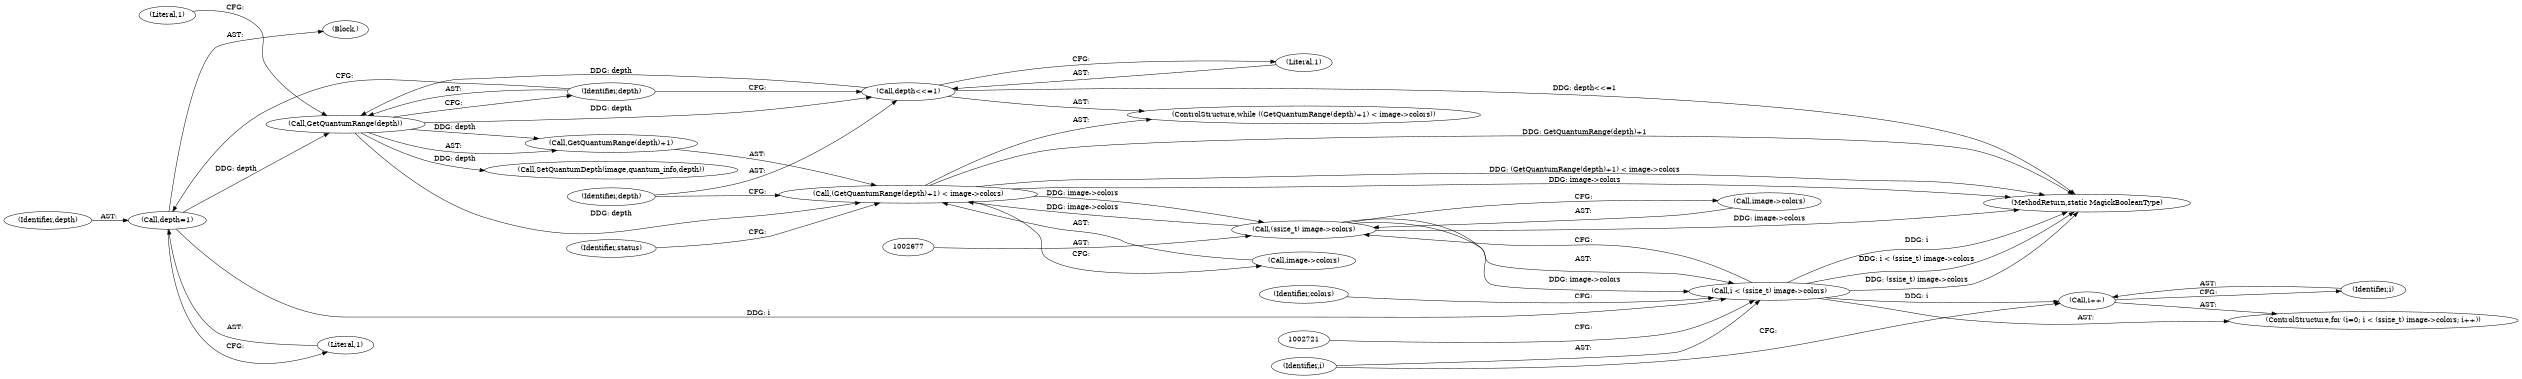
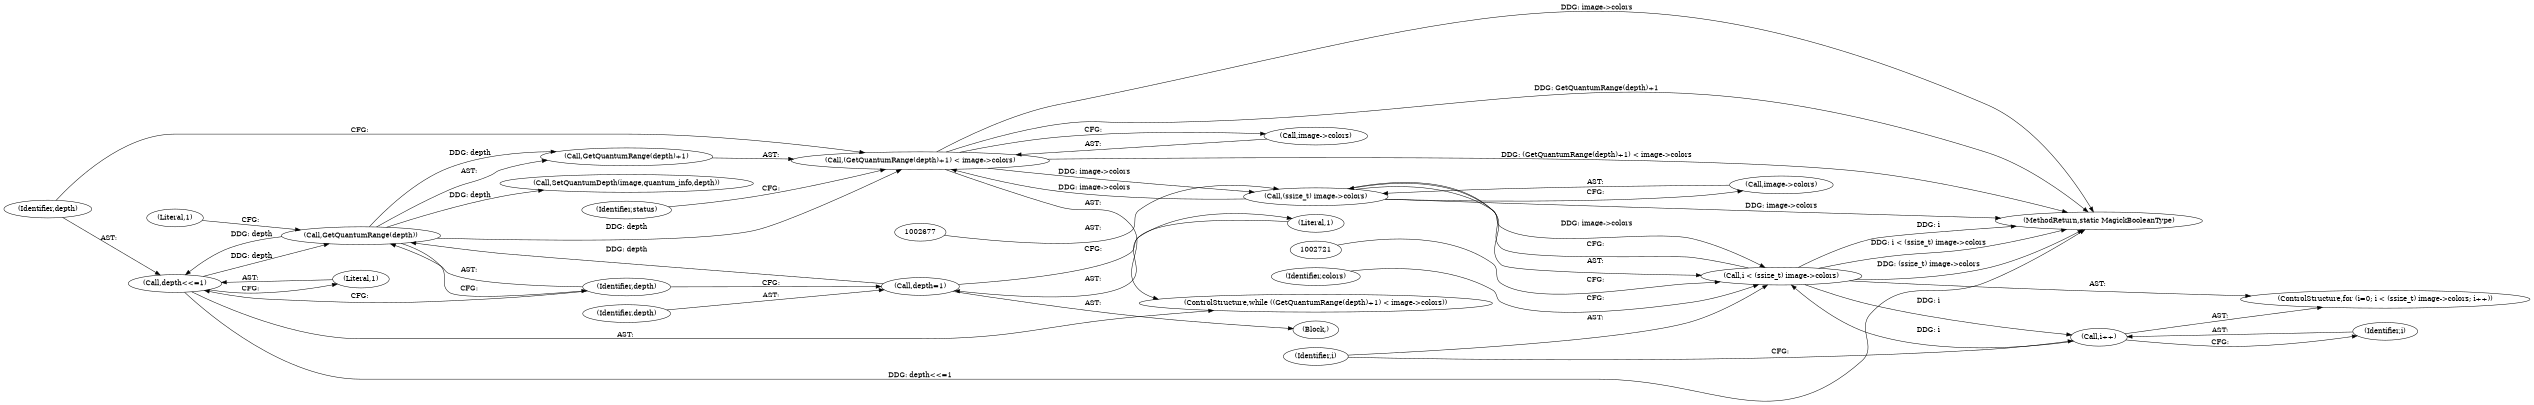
(936, 317) -> (1928, 345)
